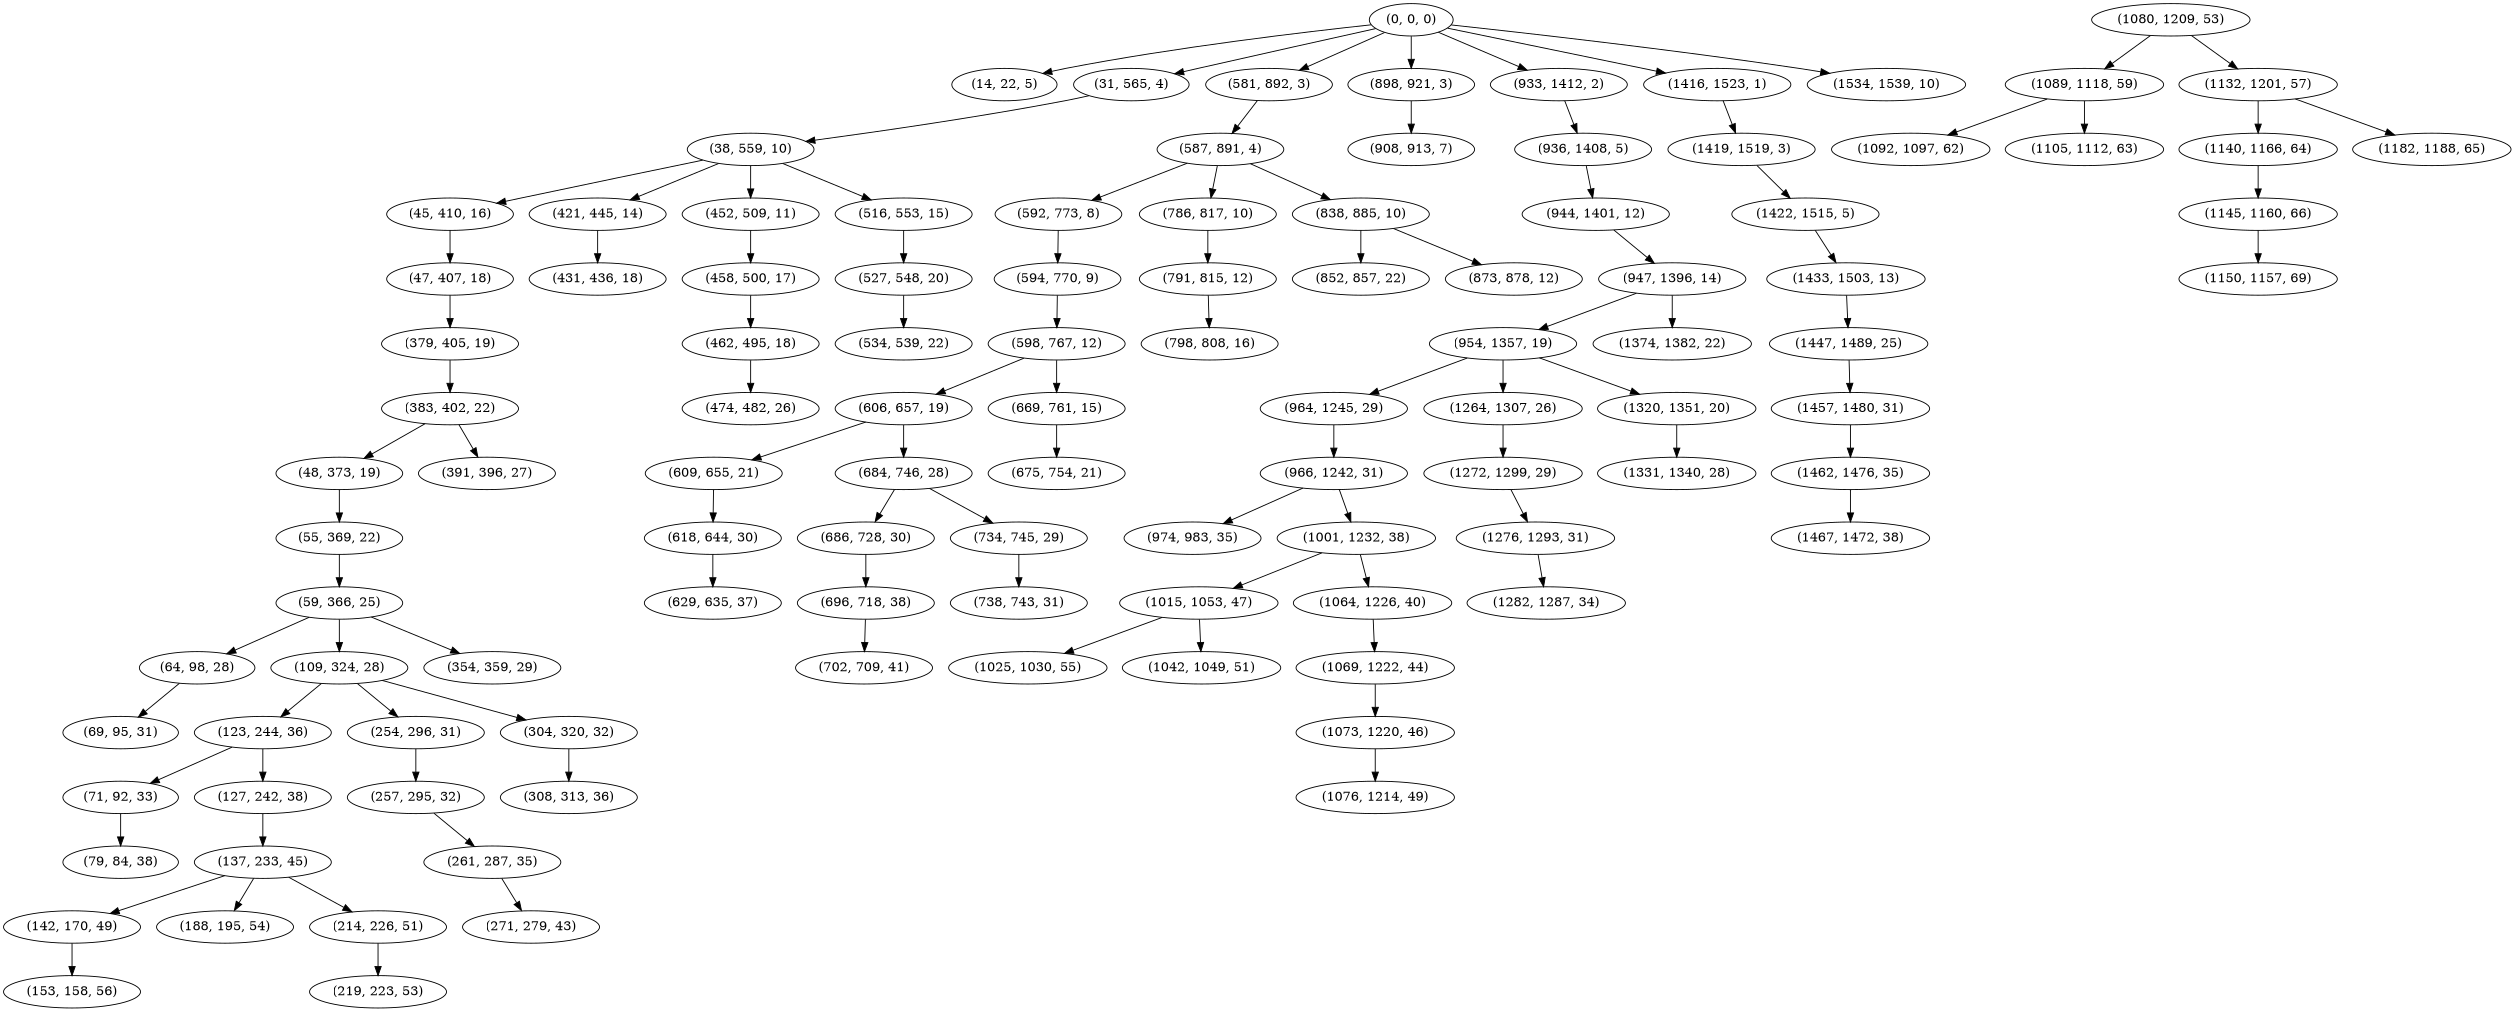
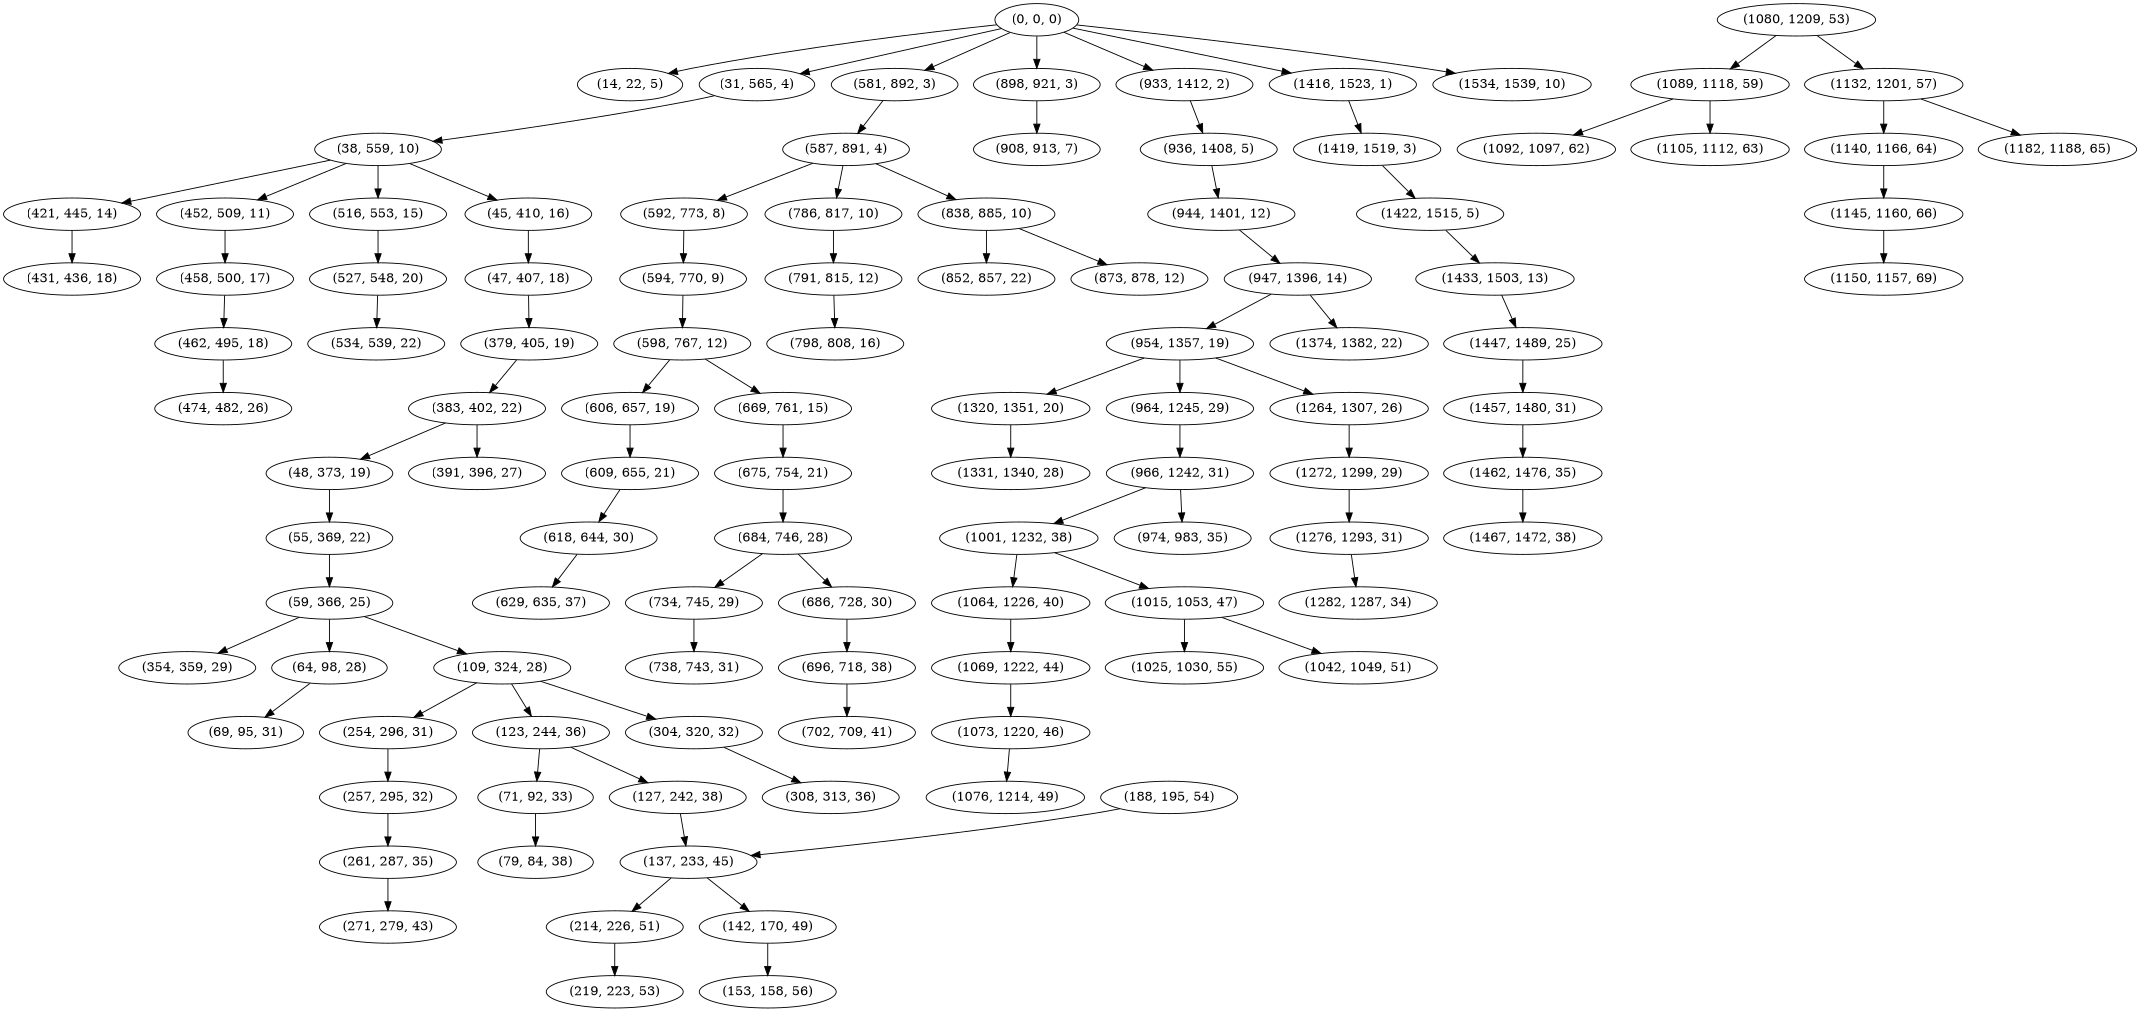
(904, 437) -> (783, 501)
(246, 891) -> (940, 835)
